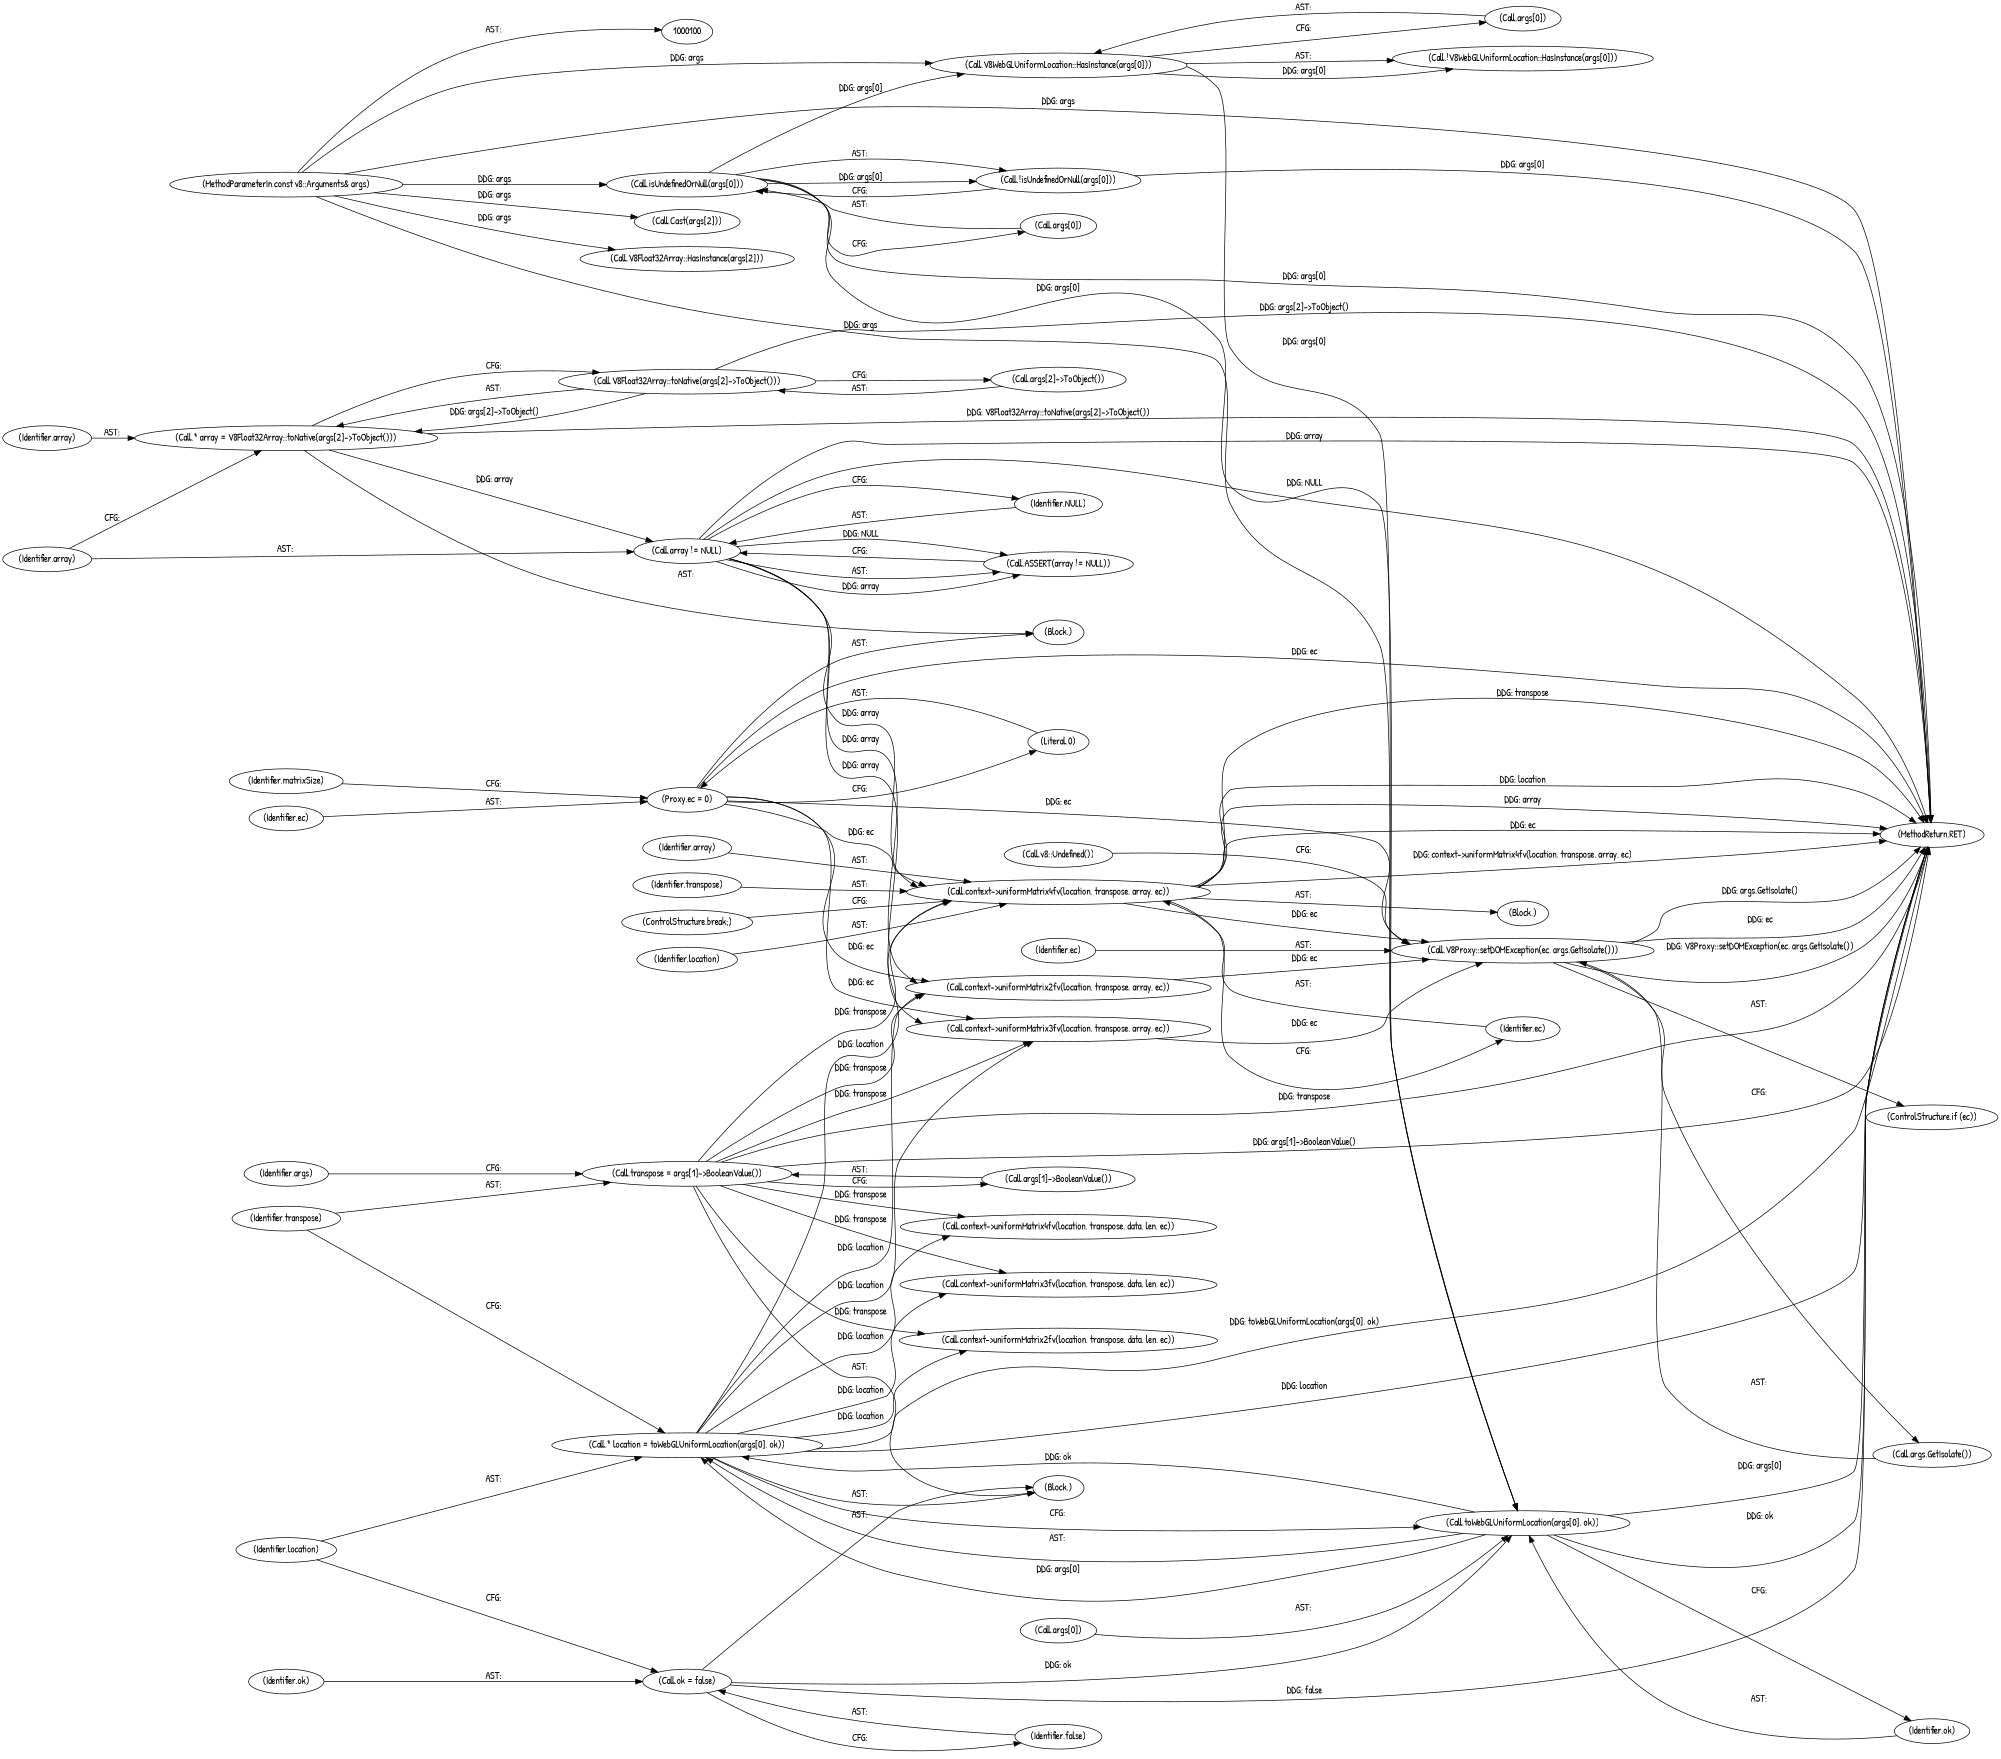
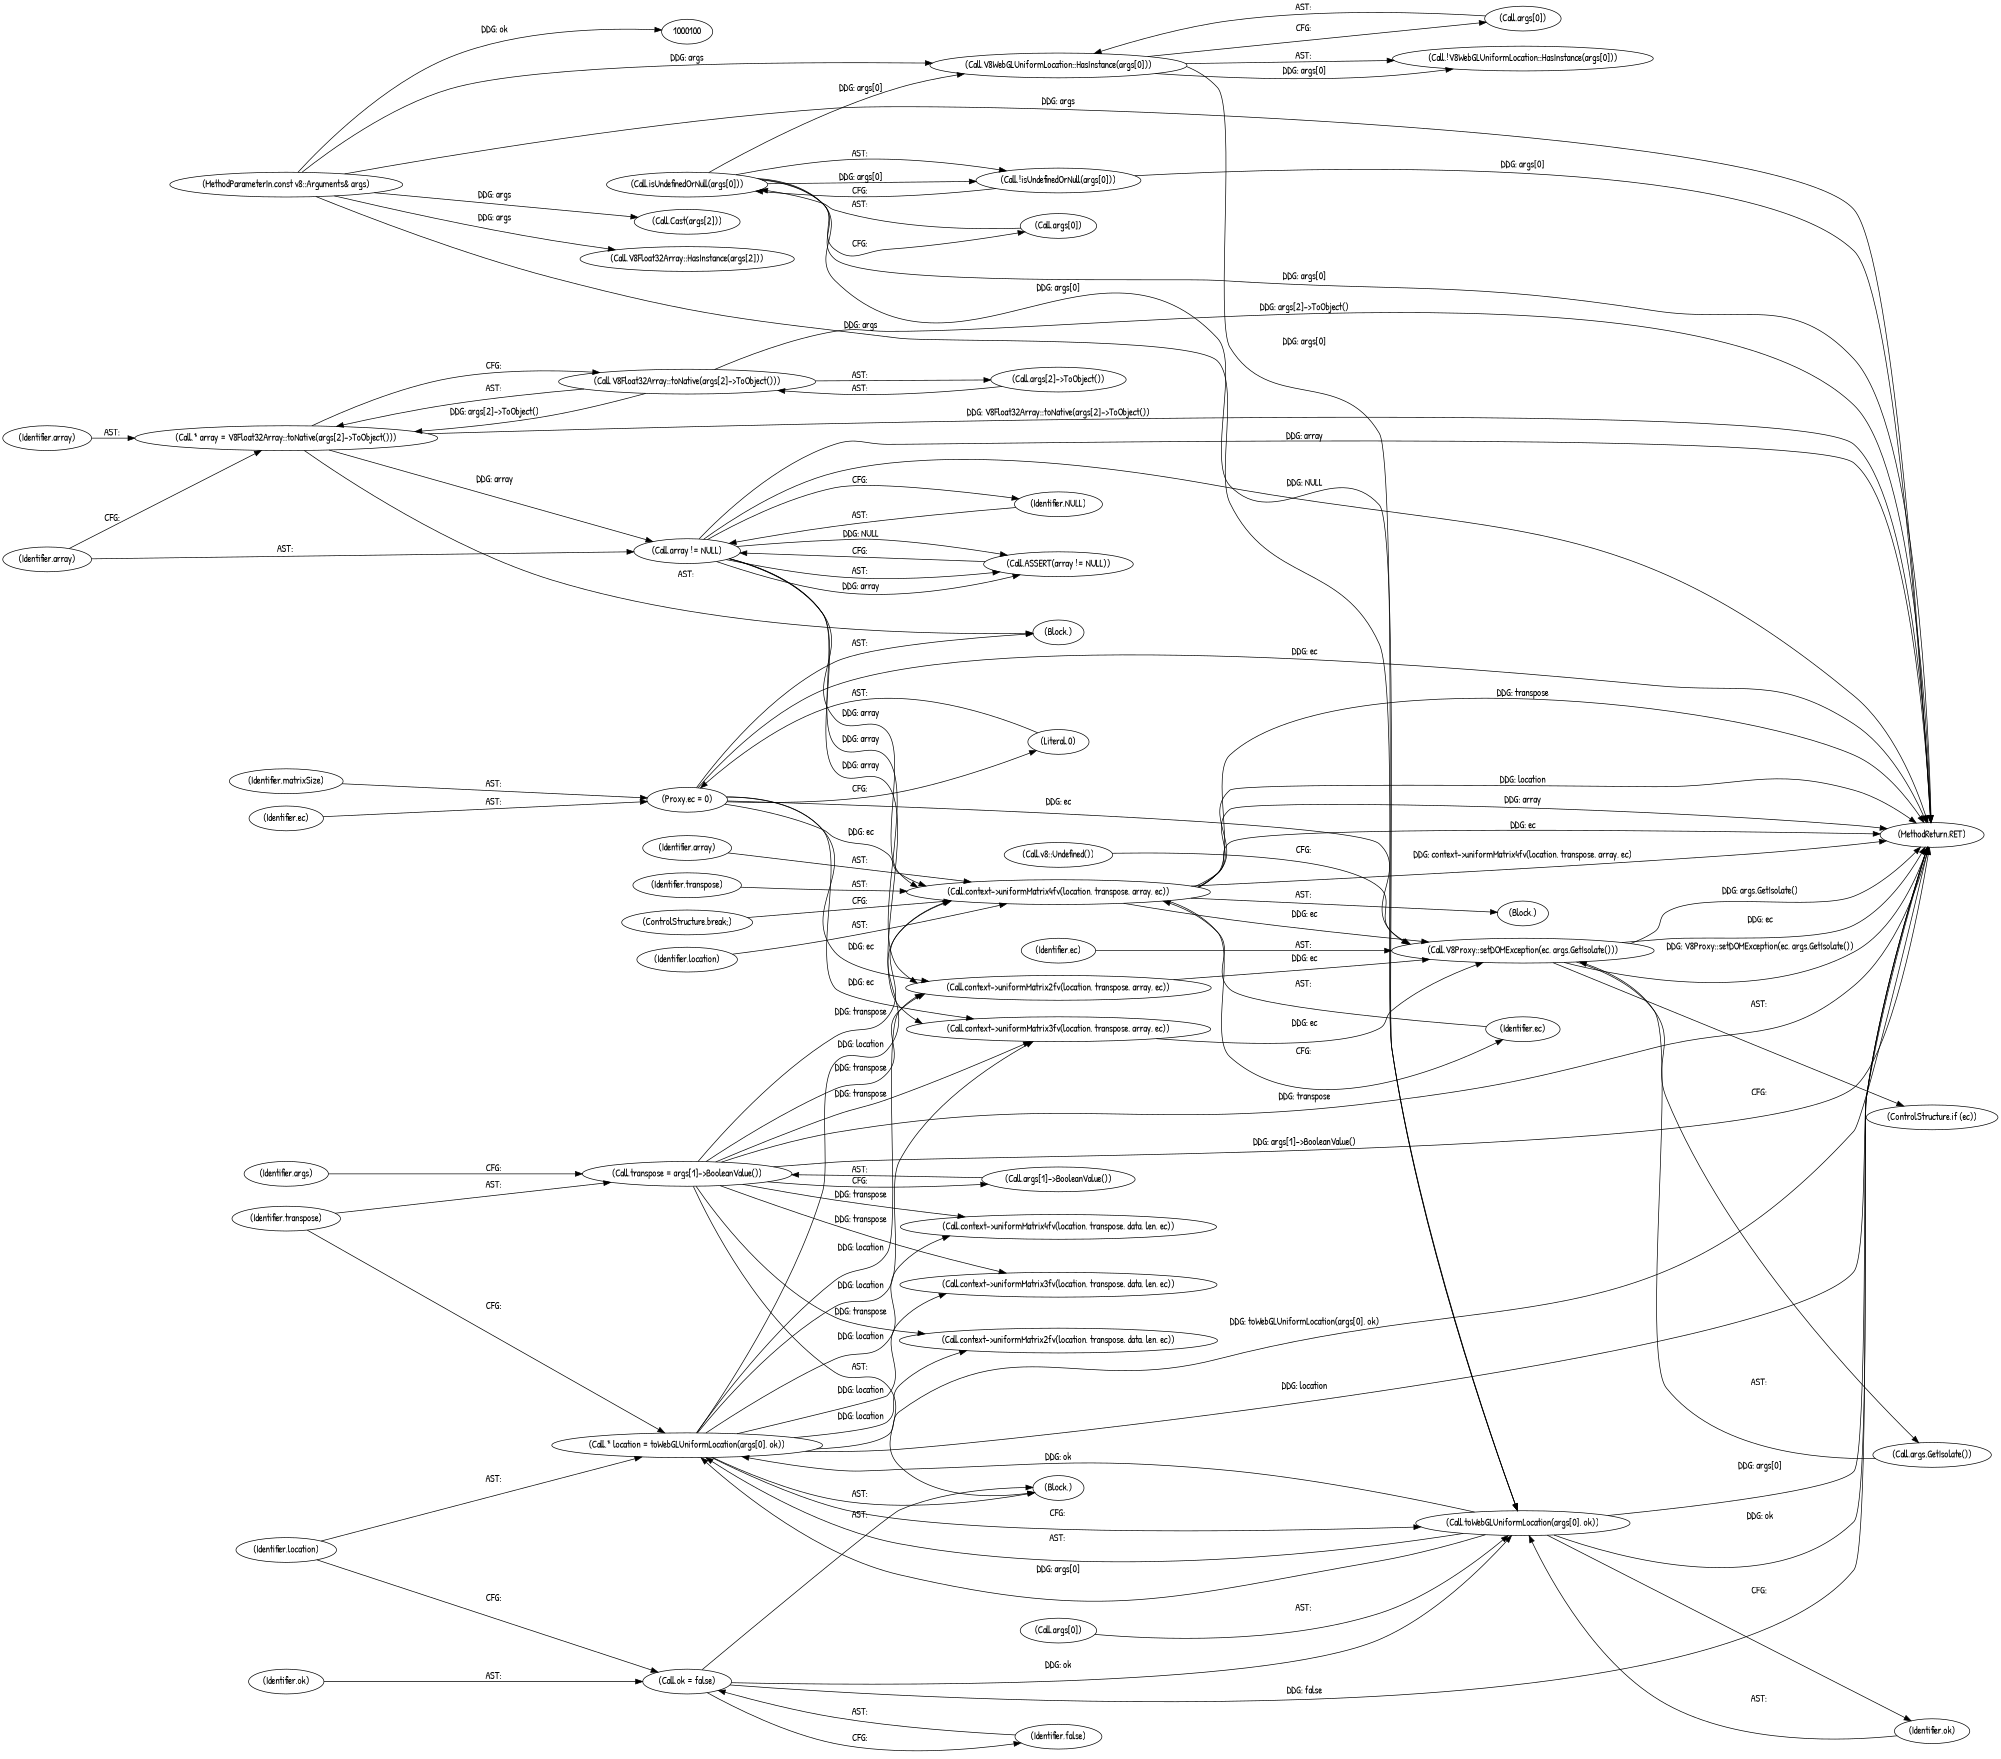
(495, 30) -> (495, 30)
(501, 185) -> none
(861, 376) -> (861, 376)
(495, 784) -> (495, 784)
